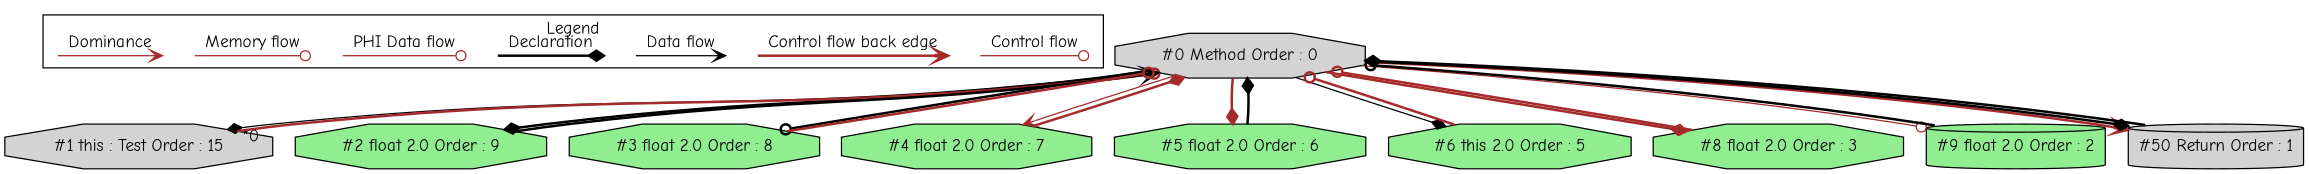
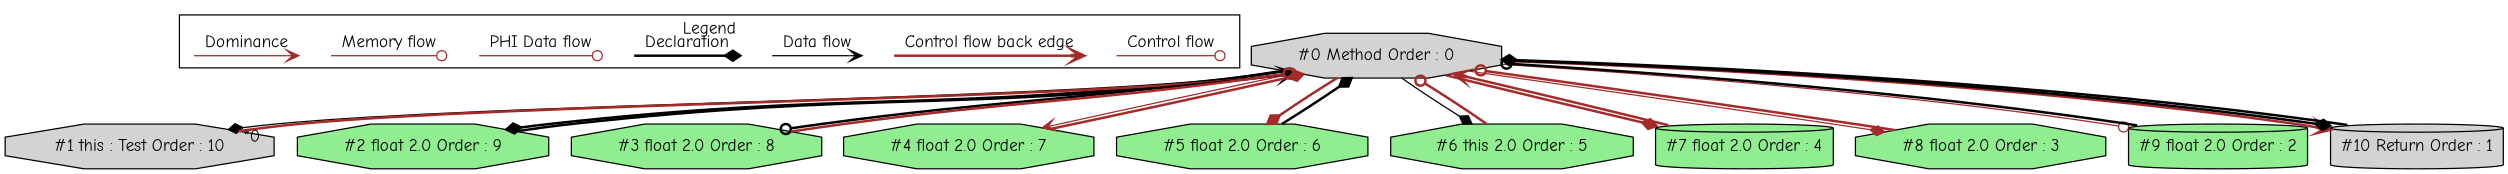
(1499, 101) -> (1669, 100)
(139, 146) -> (140, 146)
none -> (1744, 146)
(2216, 146) -> (2417, 146)
